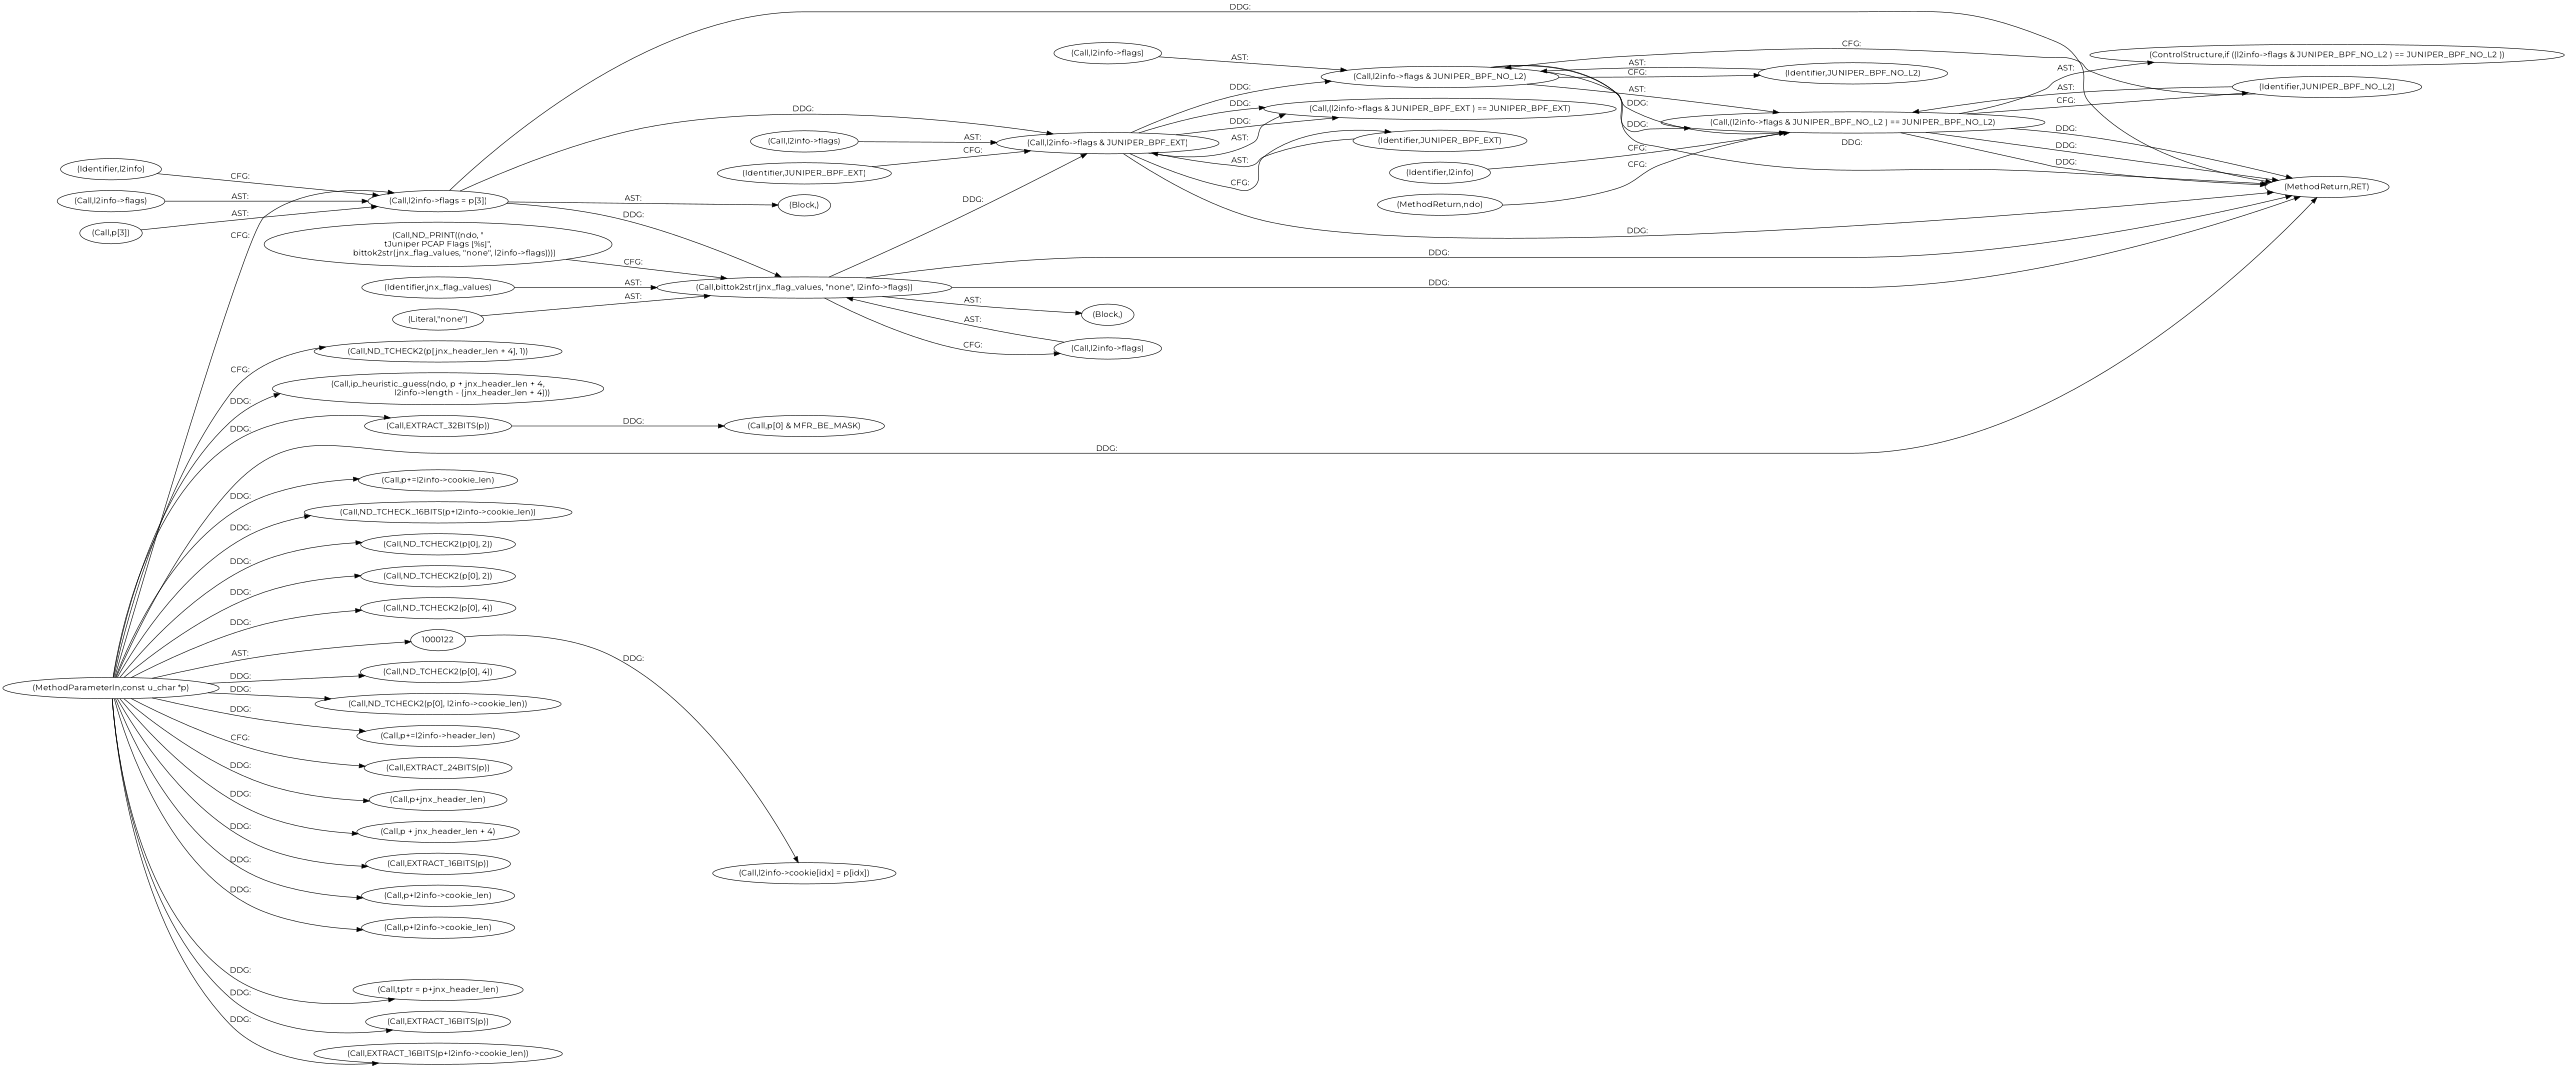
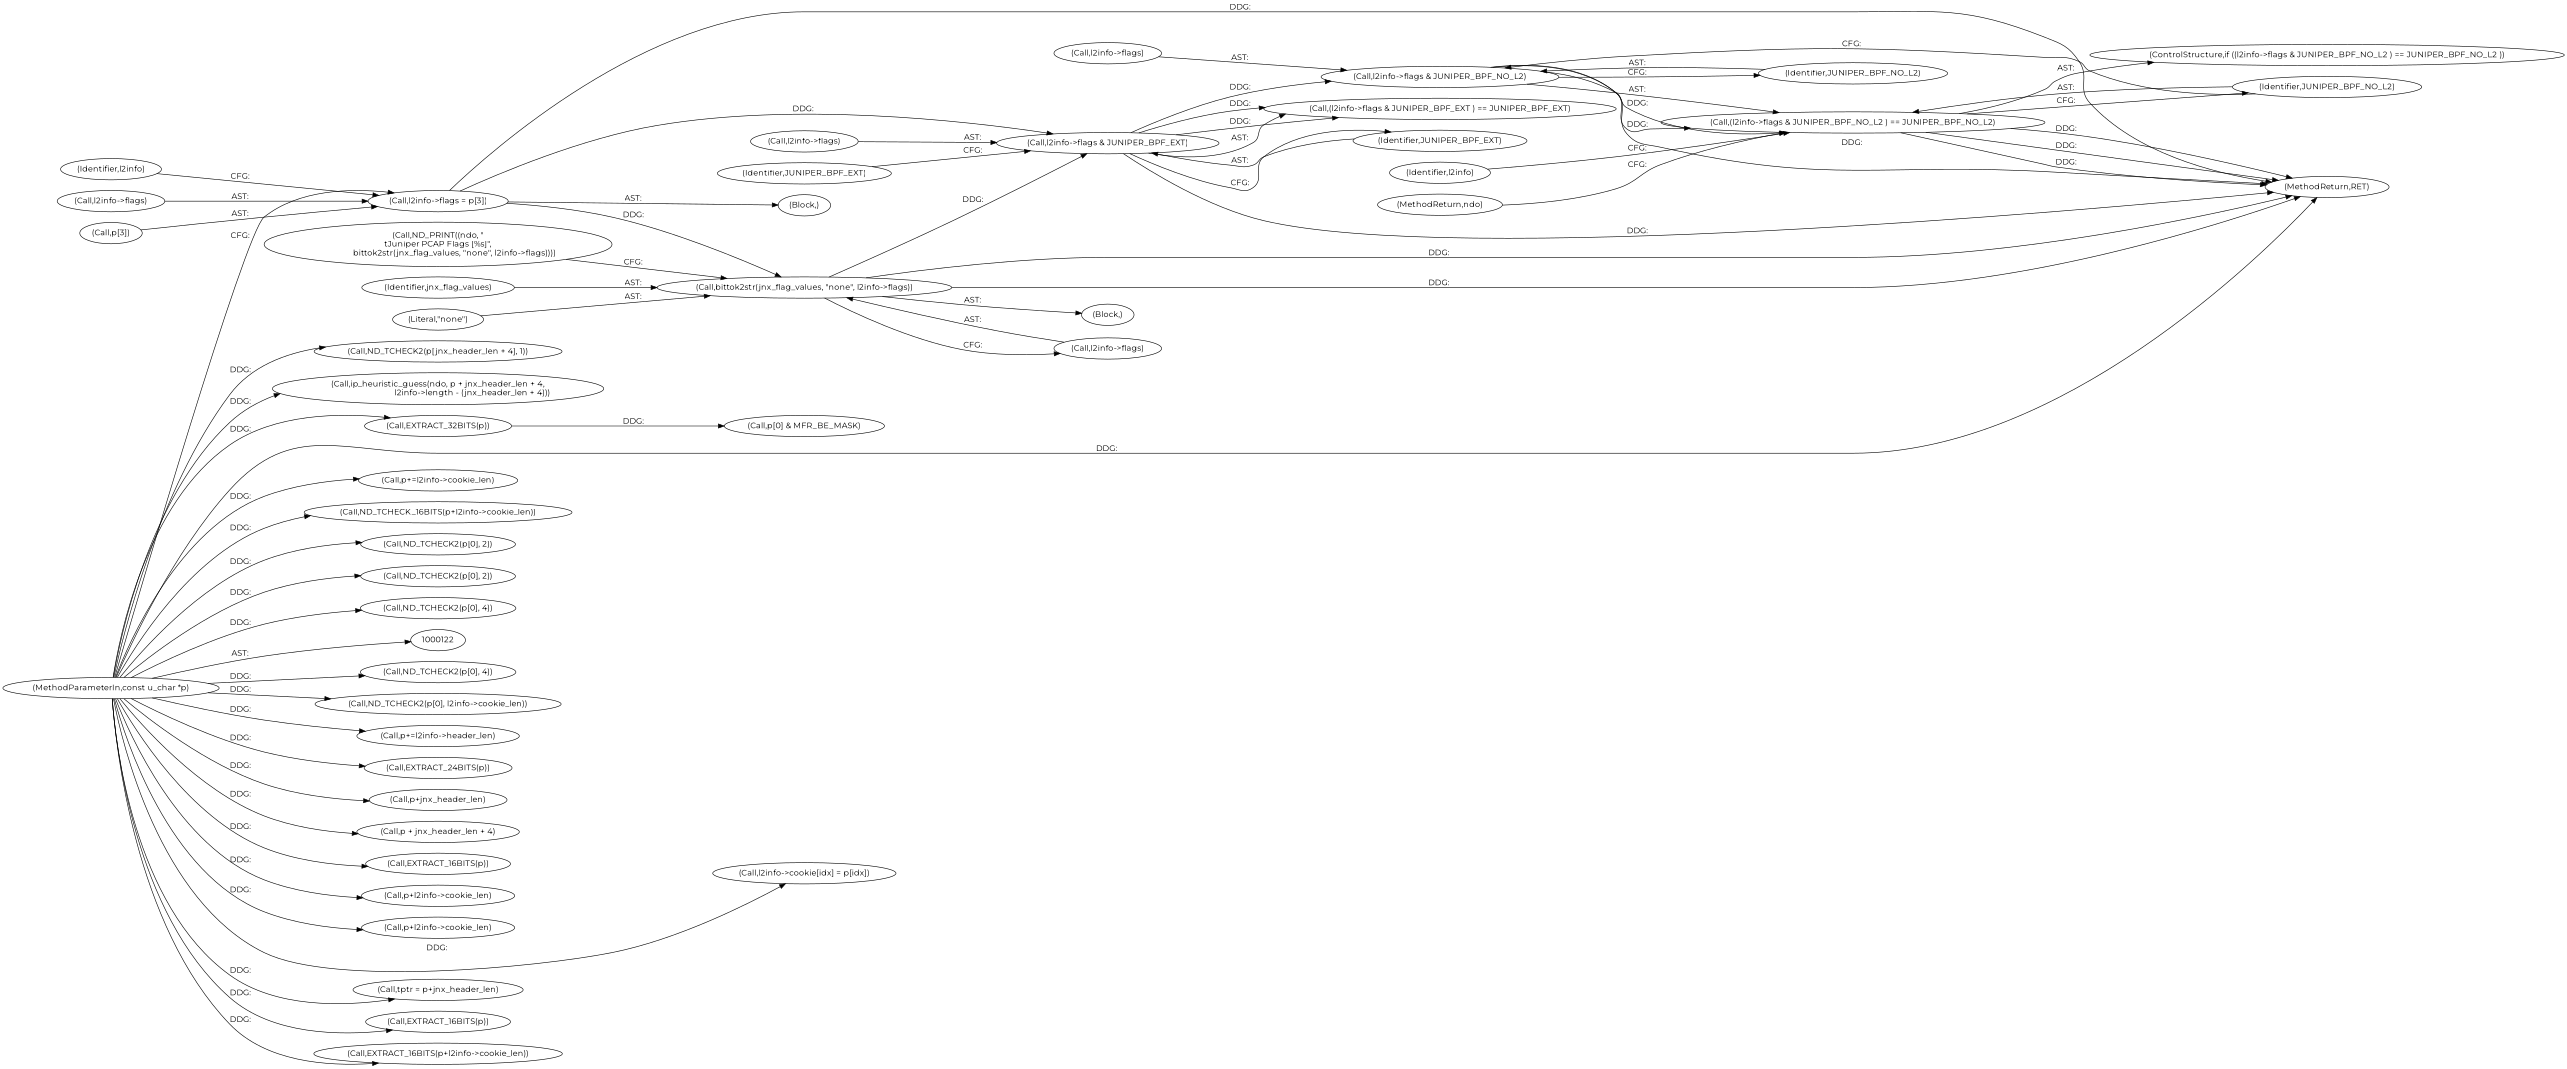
(242, 370) -> (242, 370)
(664, 691) -> (376, 971)
(242, 738) -> (242, 738)
